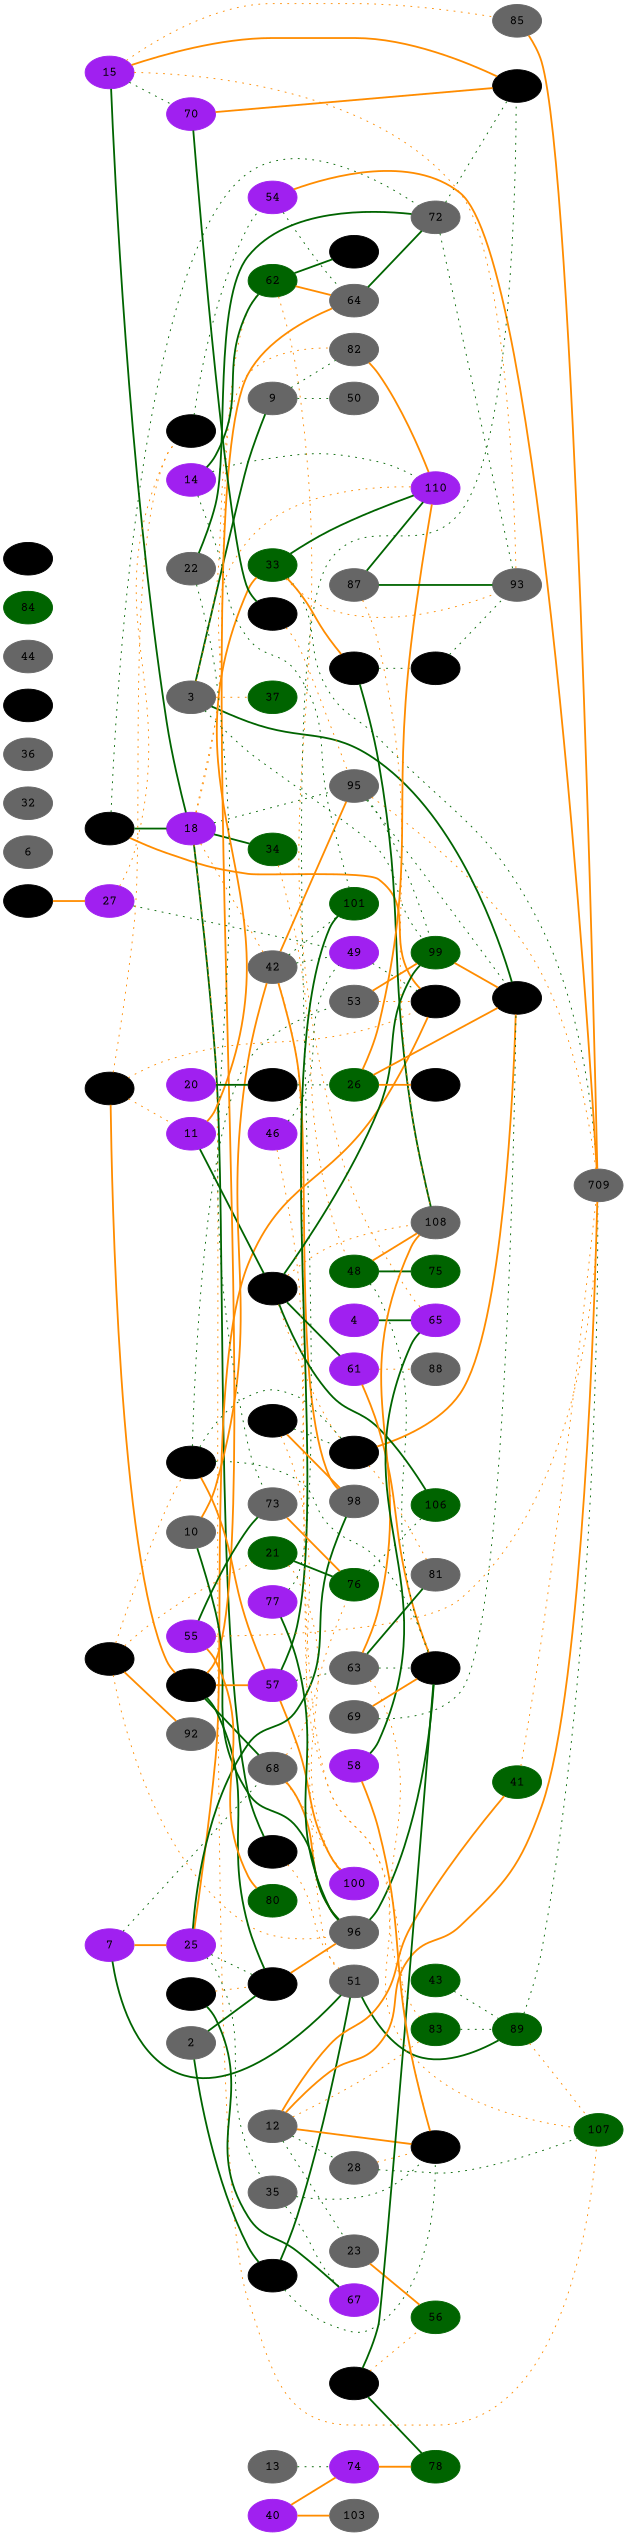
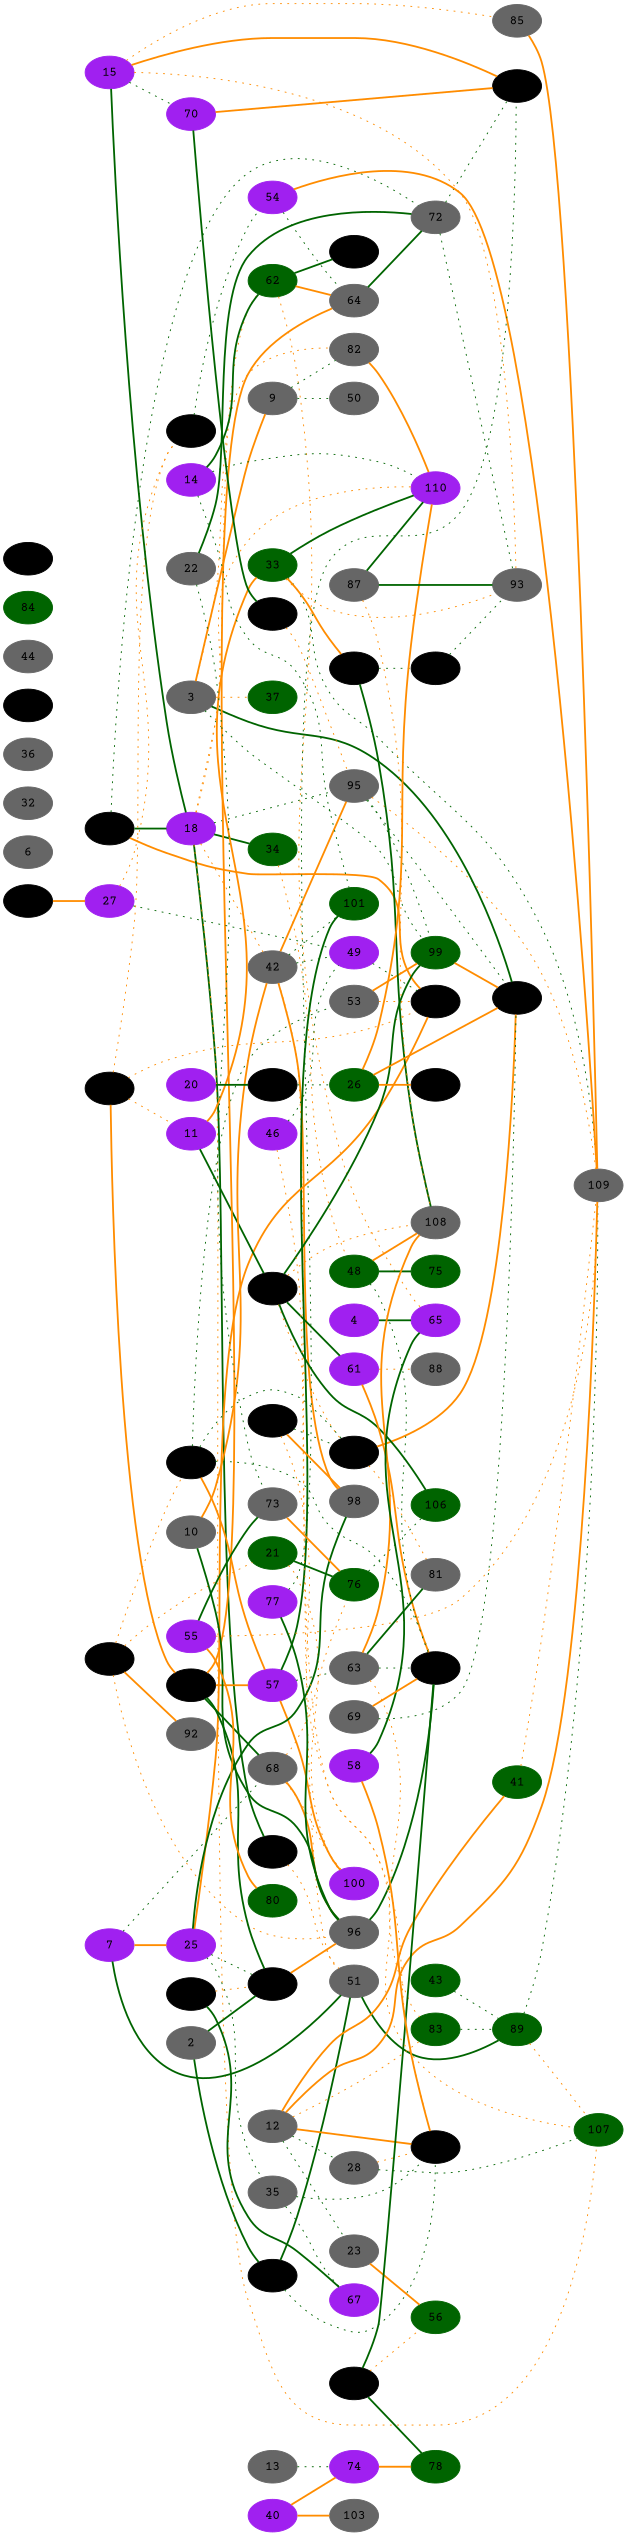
(238, 500) -> (238, 500)
(599, 1185) -> (599, 1185)
